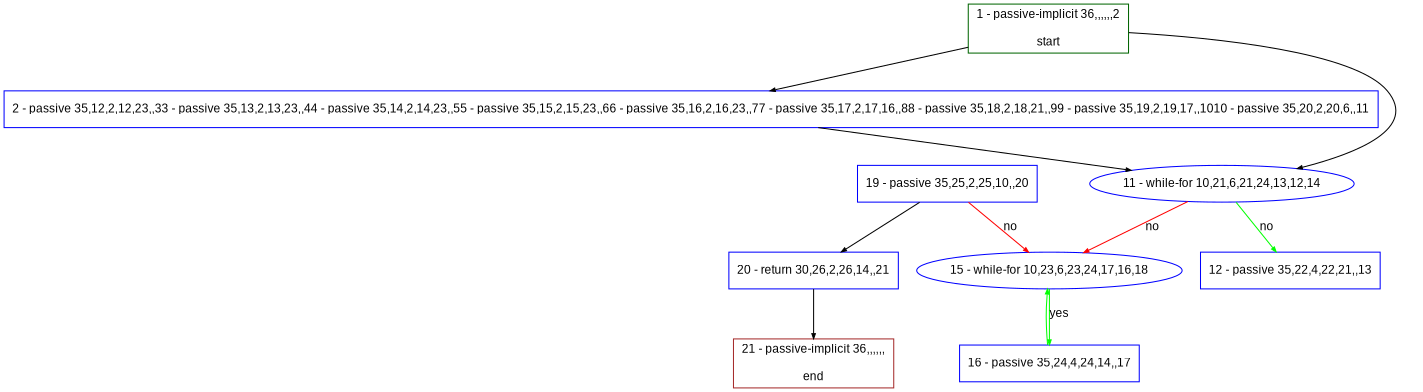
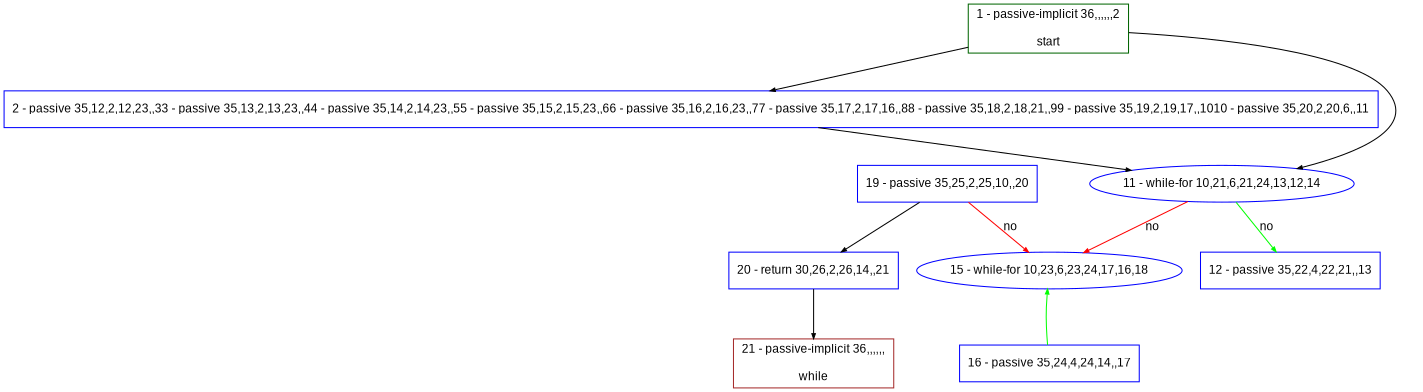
(1049, 314) -> none
(814, 363) -> (814, 363)
